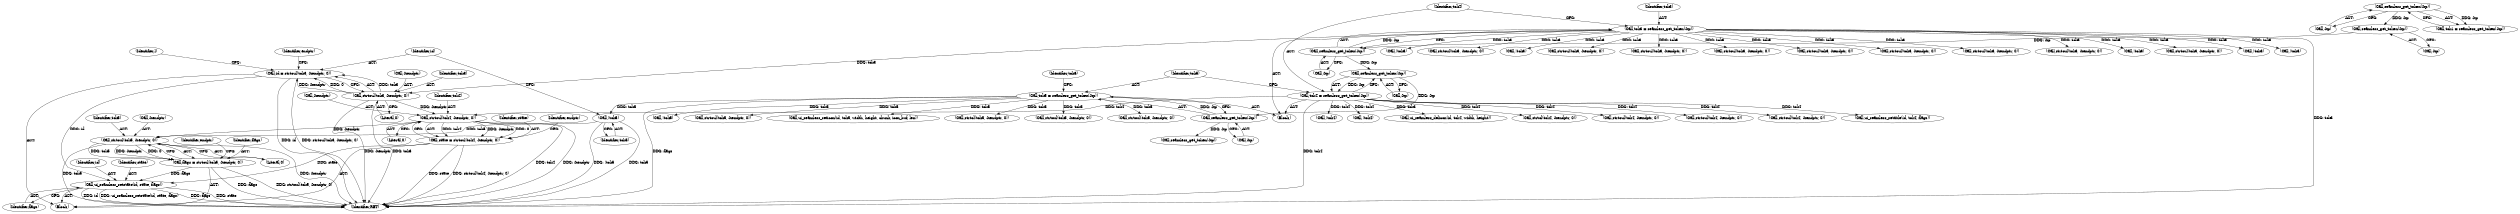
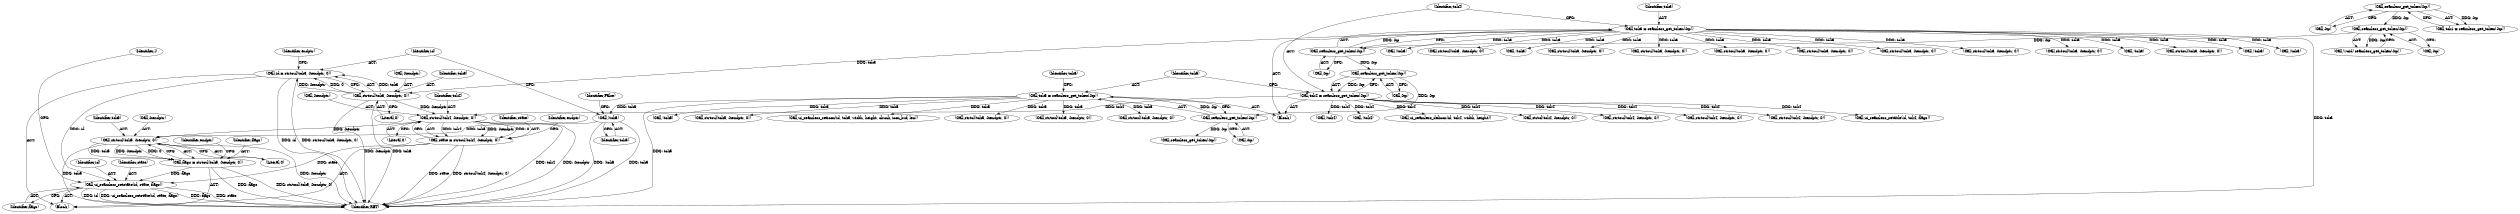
none -> (2367, 52)
(216, 62) -> (39, 93)
none -> (600, 96)
(1406, 107) -> (1406, 107)
(662, 152) -> (662, 152)
(892, 200) -> none
